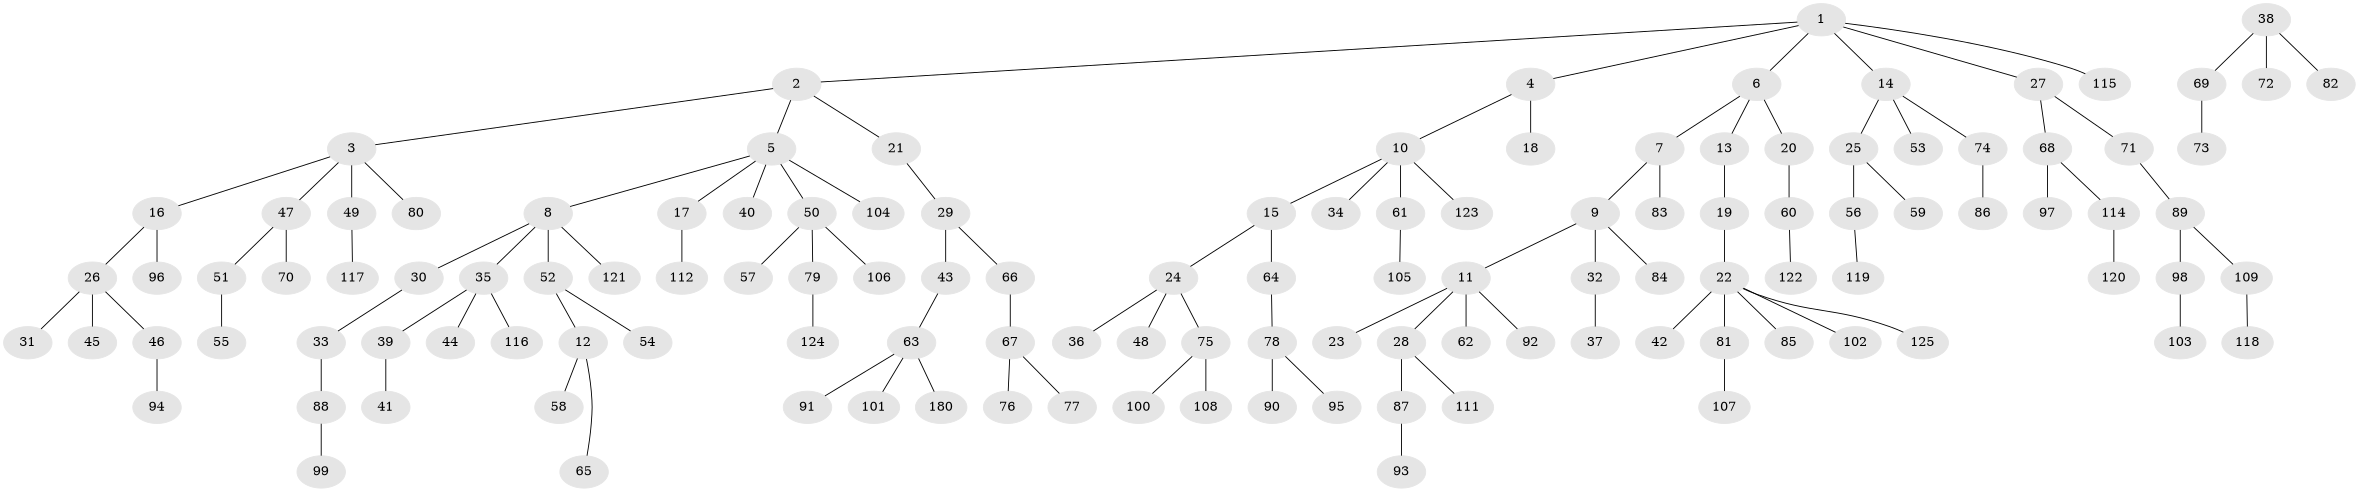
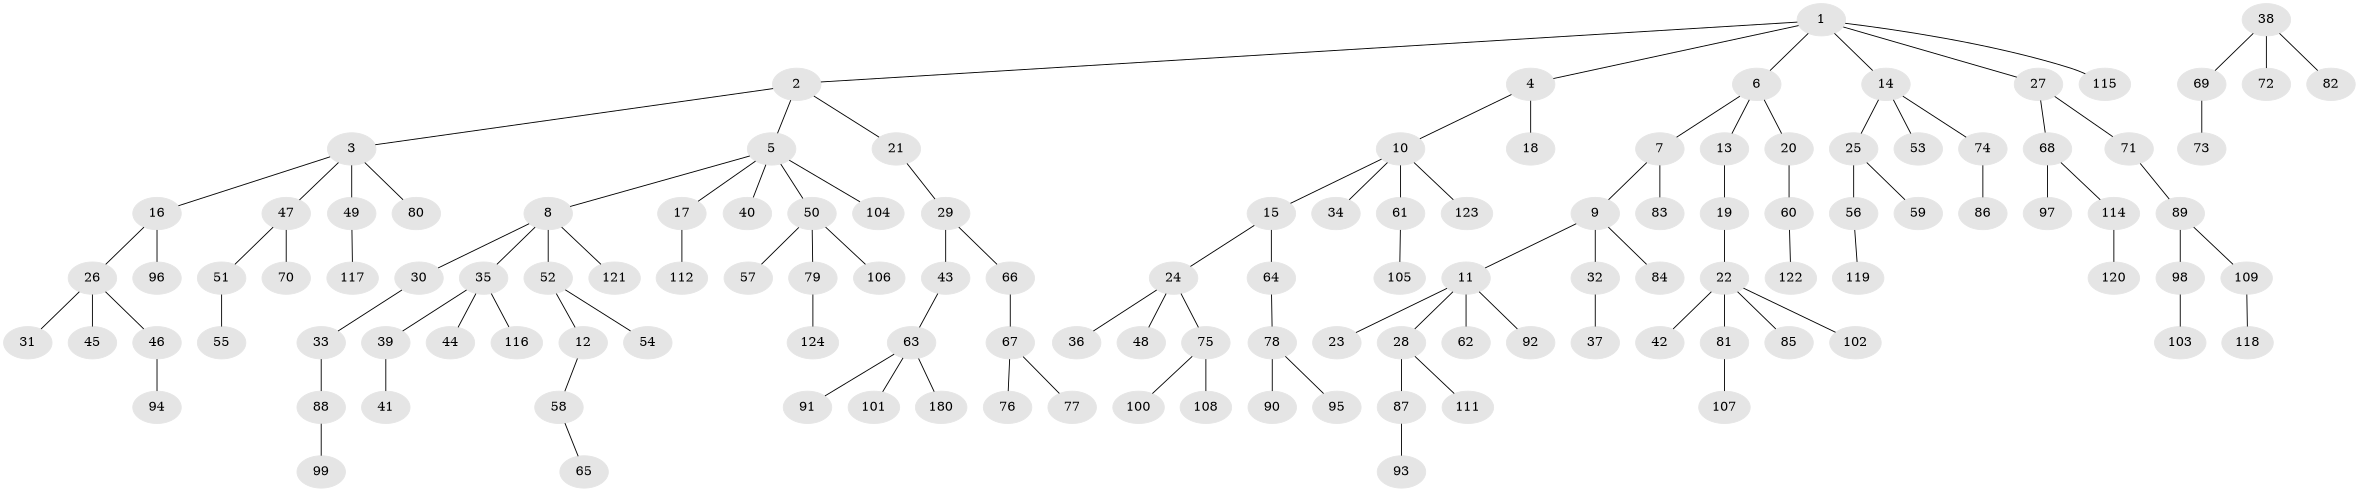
(1923, 343) -> none
(592, 407) -> (572, 440)
